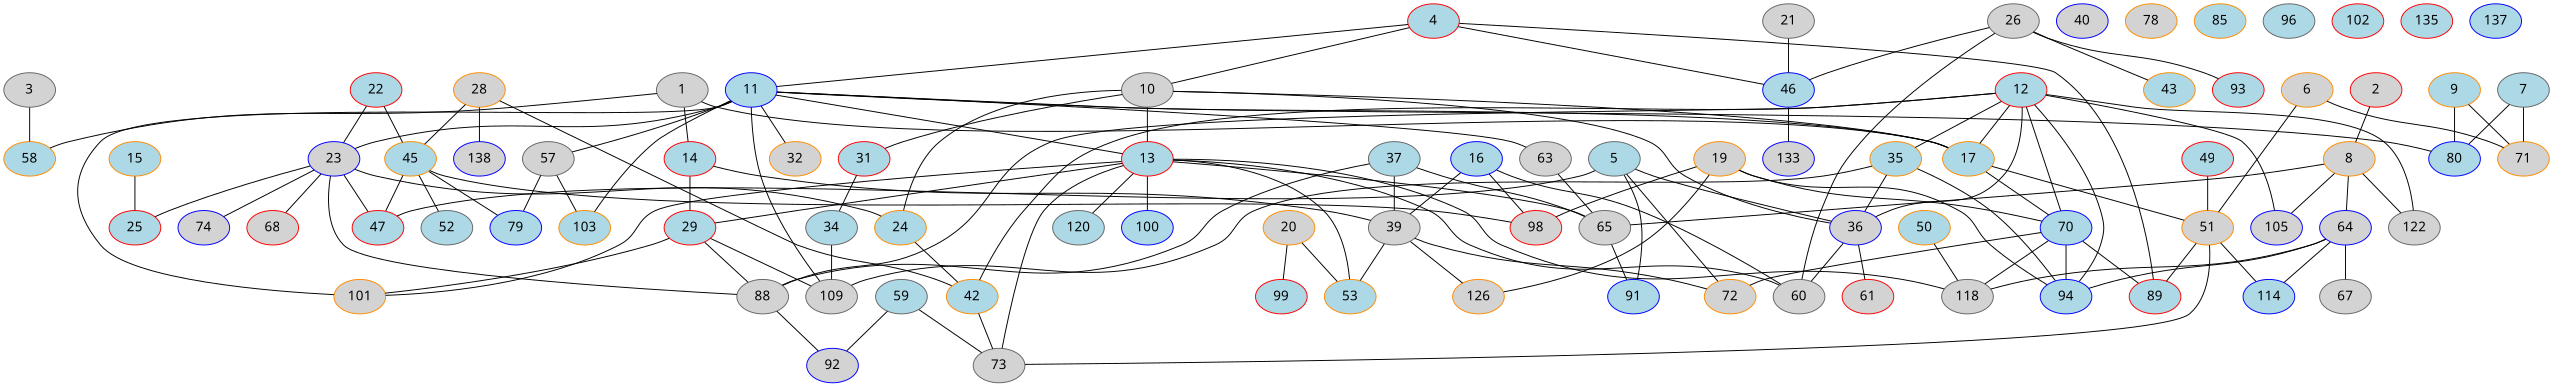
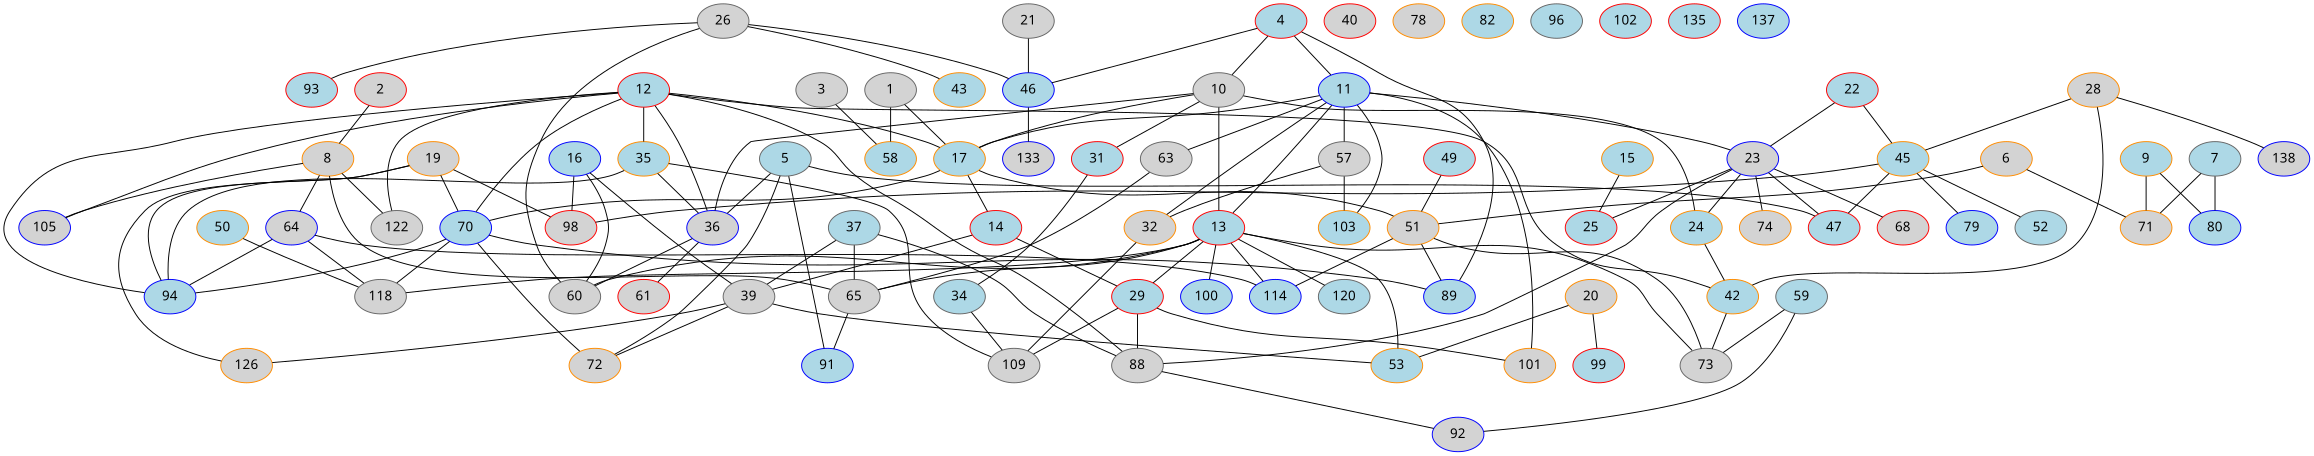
(2082, 21) -> (1350, 21)
(2220, 21) -> (1488, 21)
(1812, 116) -> none
(687, 130) -> (981, 199)
(763, 182) -> (1082, 297)
(529, 200) -> (1275, 180)
(668, 207) -> (1245, 259)
(204, 228) -> (1765, 228)
(2155, 297) -> (1449, 297)
(2345, 297) -> none
